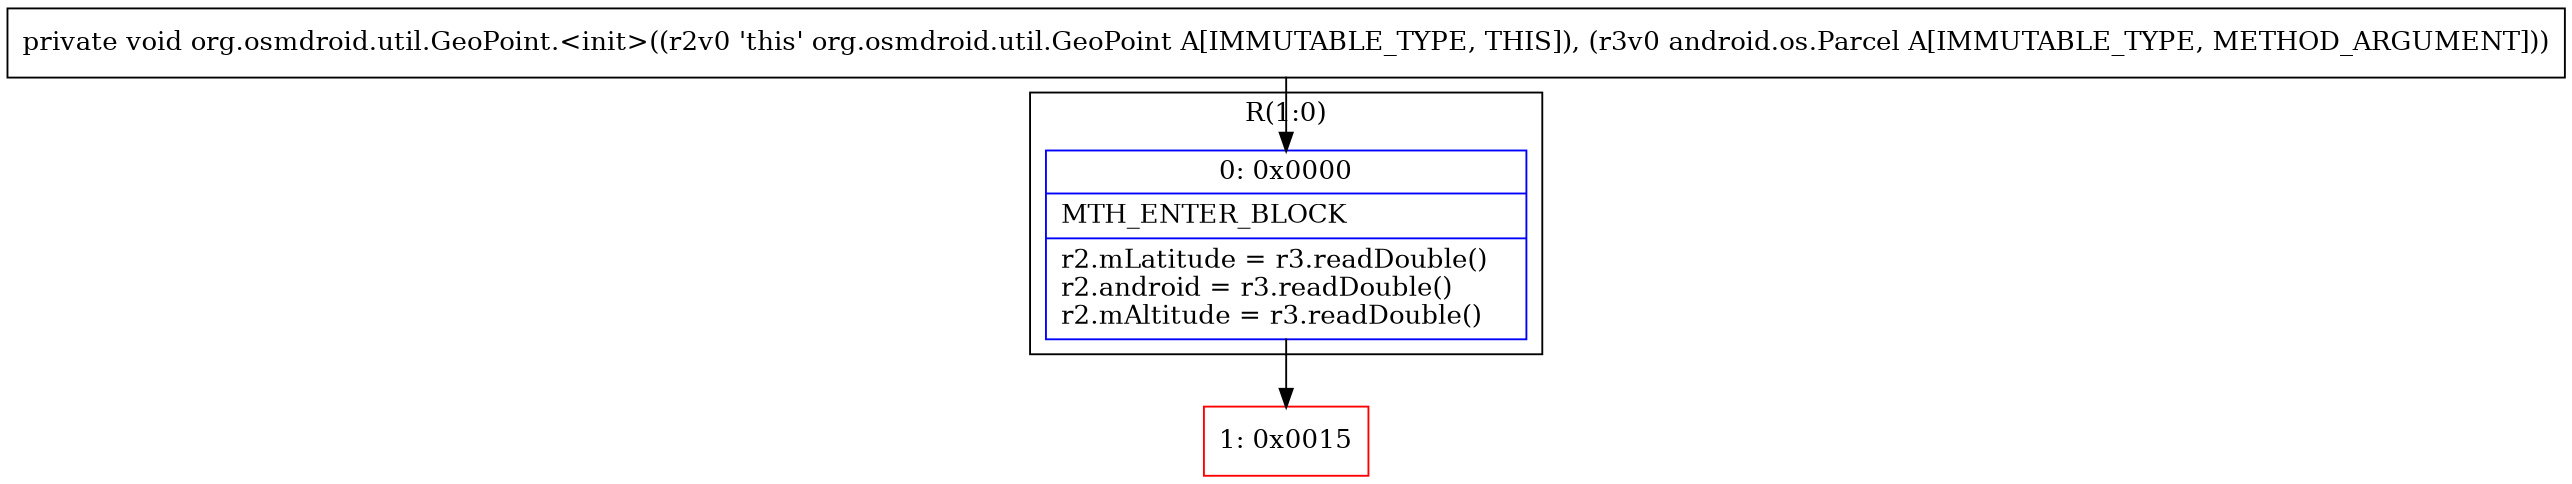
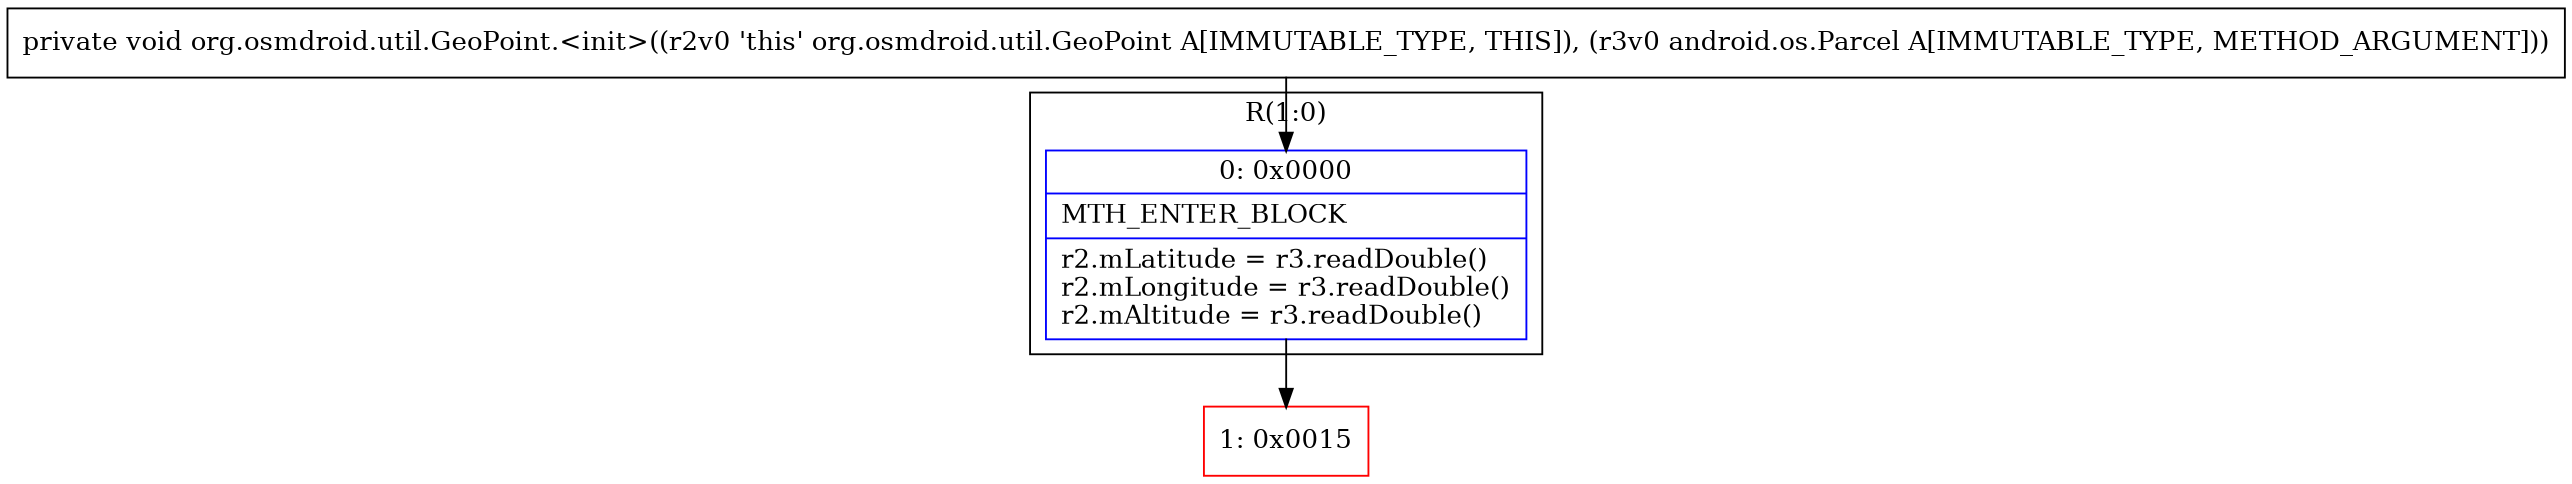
(1257, 288) -> (1286, 288)
